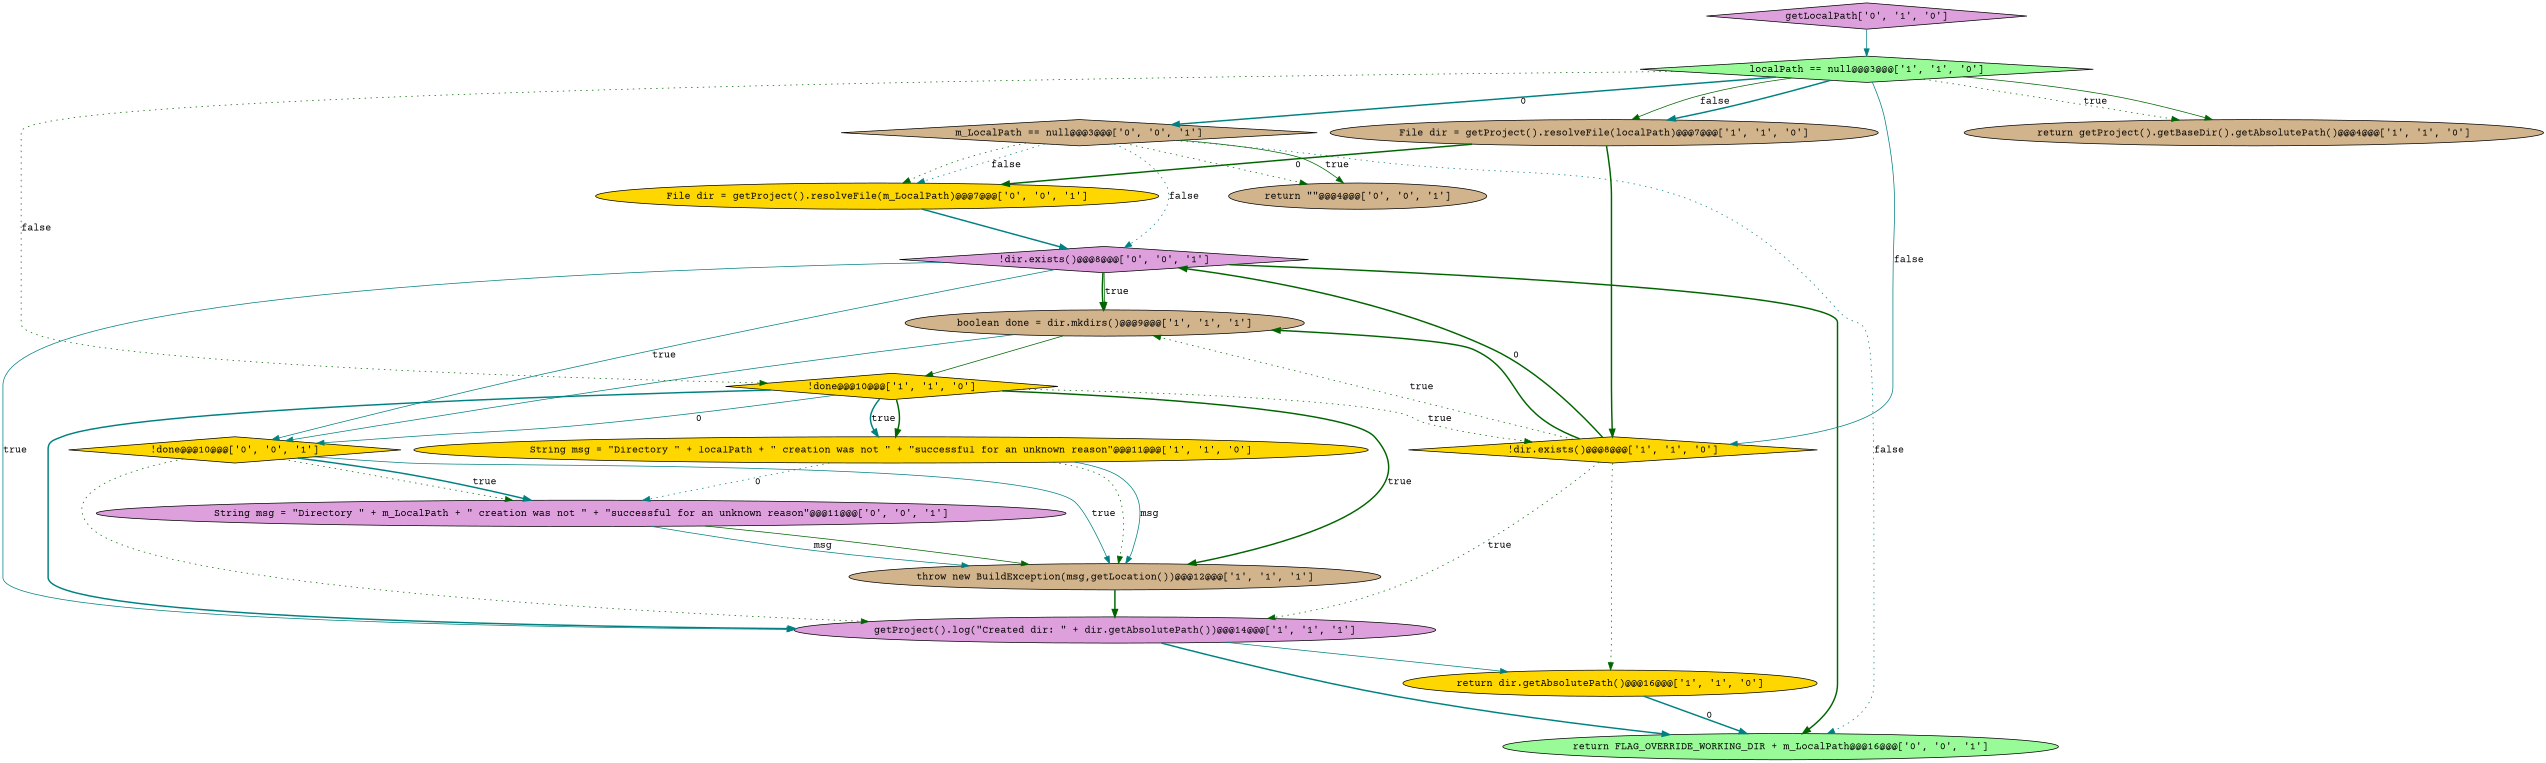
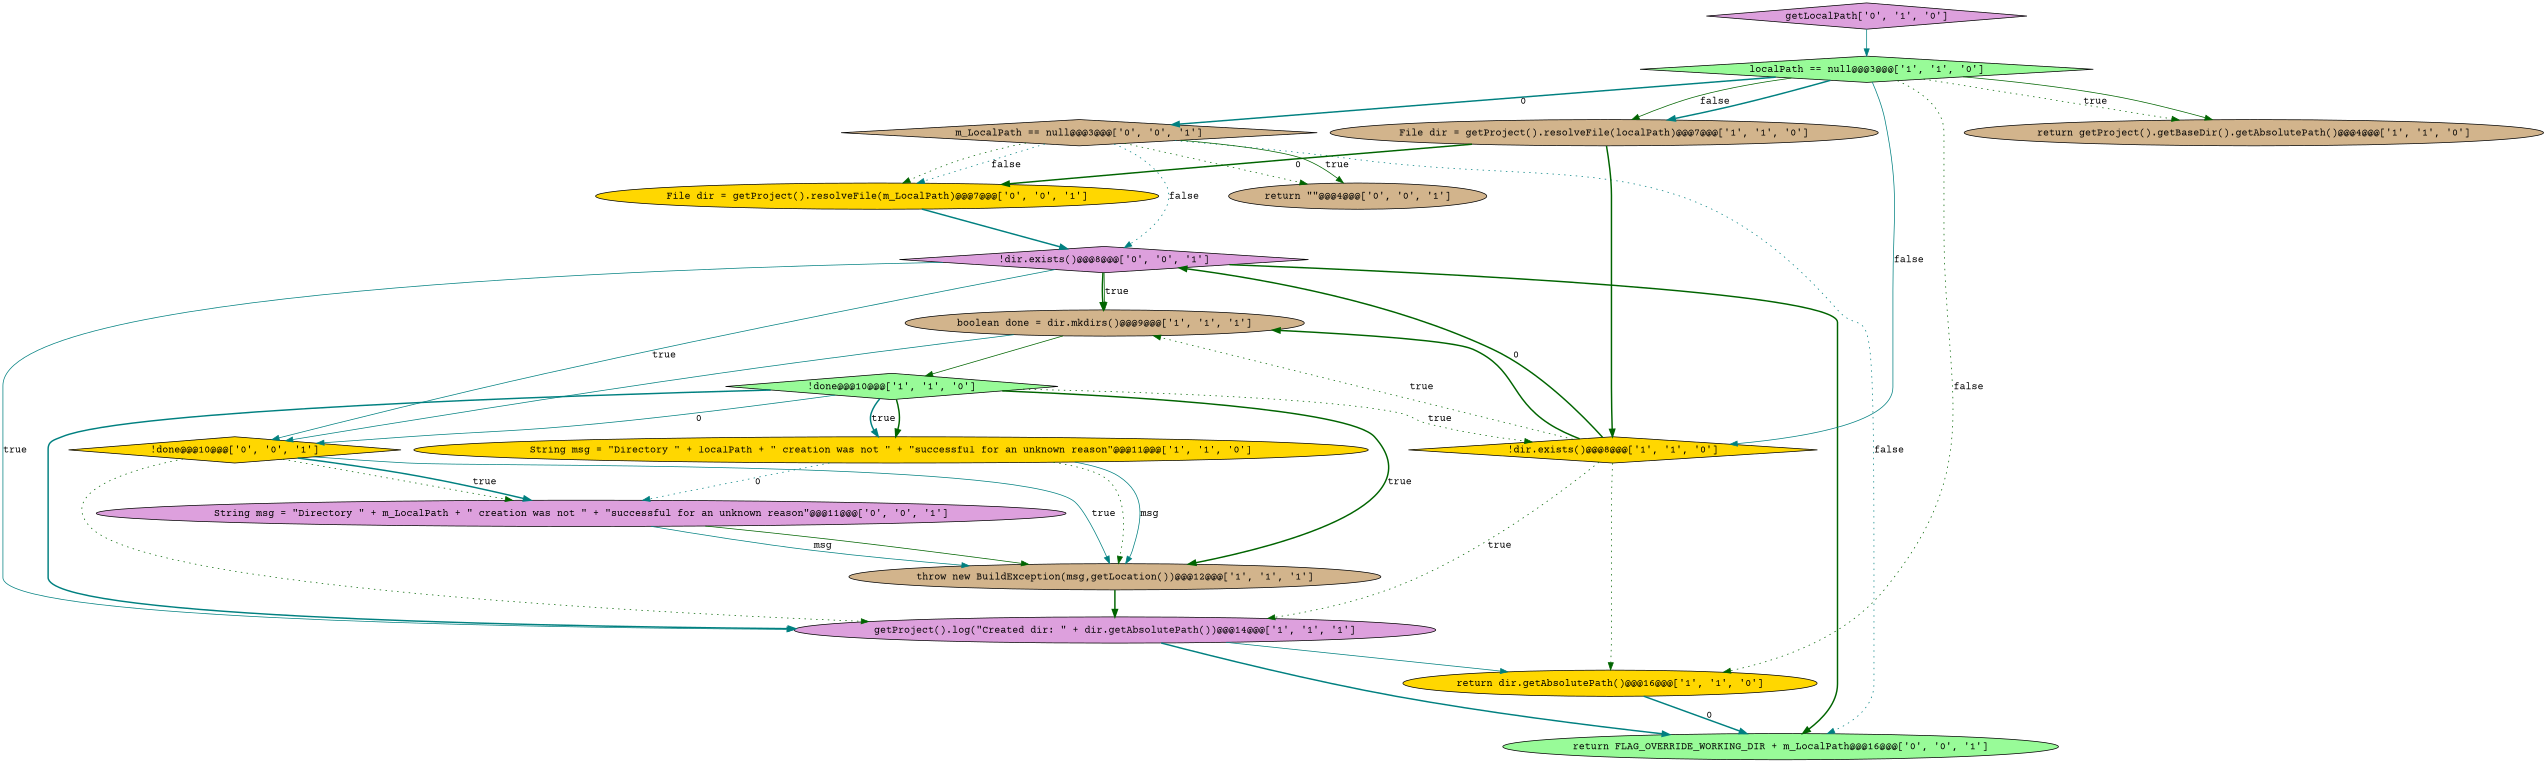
(381, 98) -> (1953, 421)
(892, 386) -> (892, 386)
